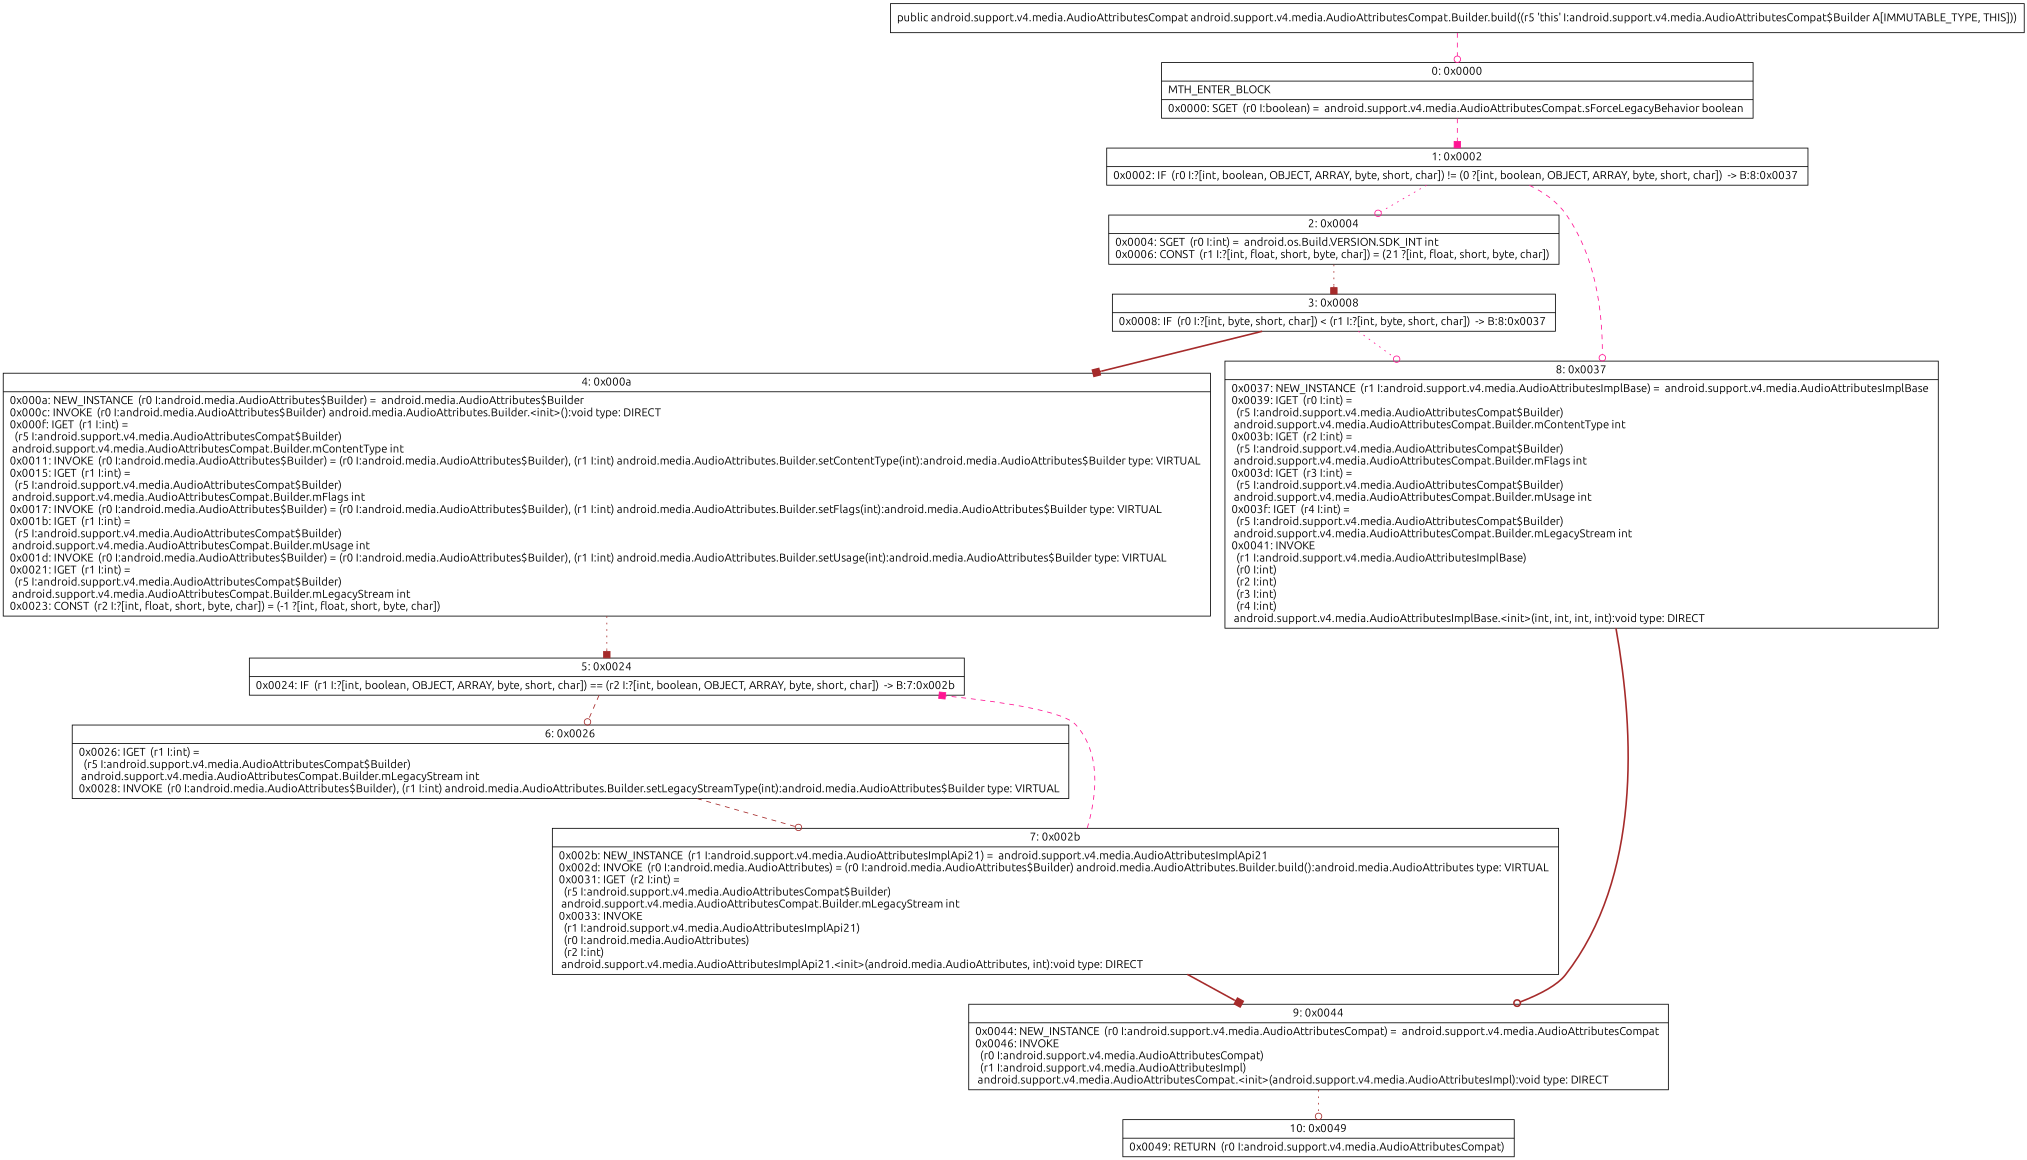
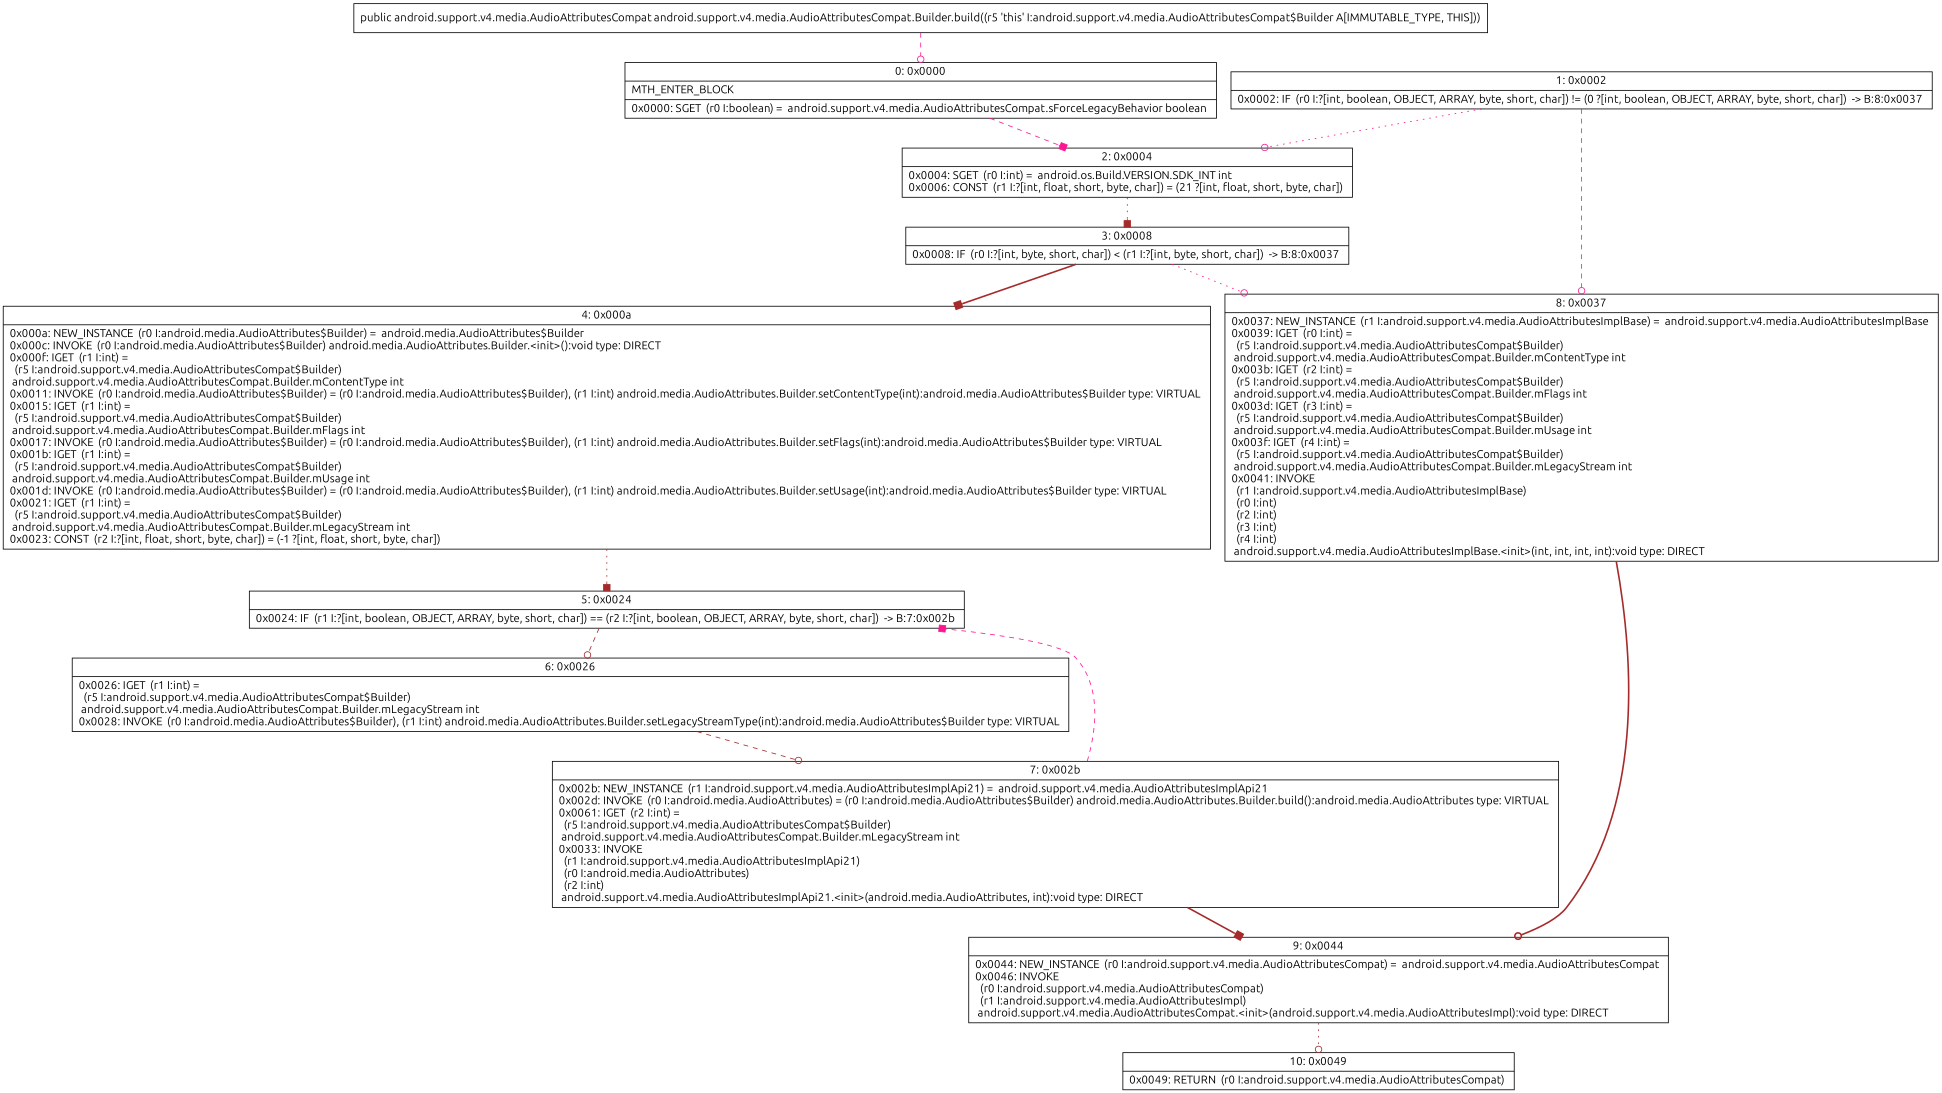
(1457, 129) -> (1024, 132)
(621, 880) -> (621, 813)
